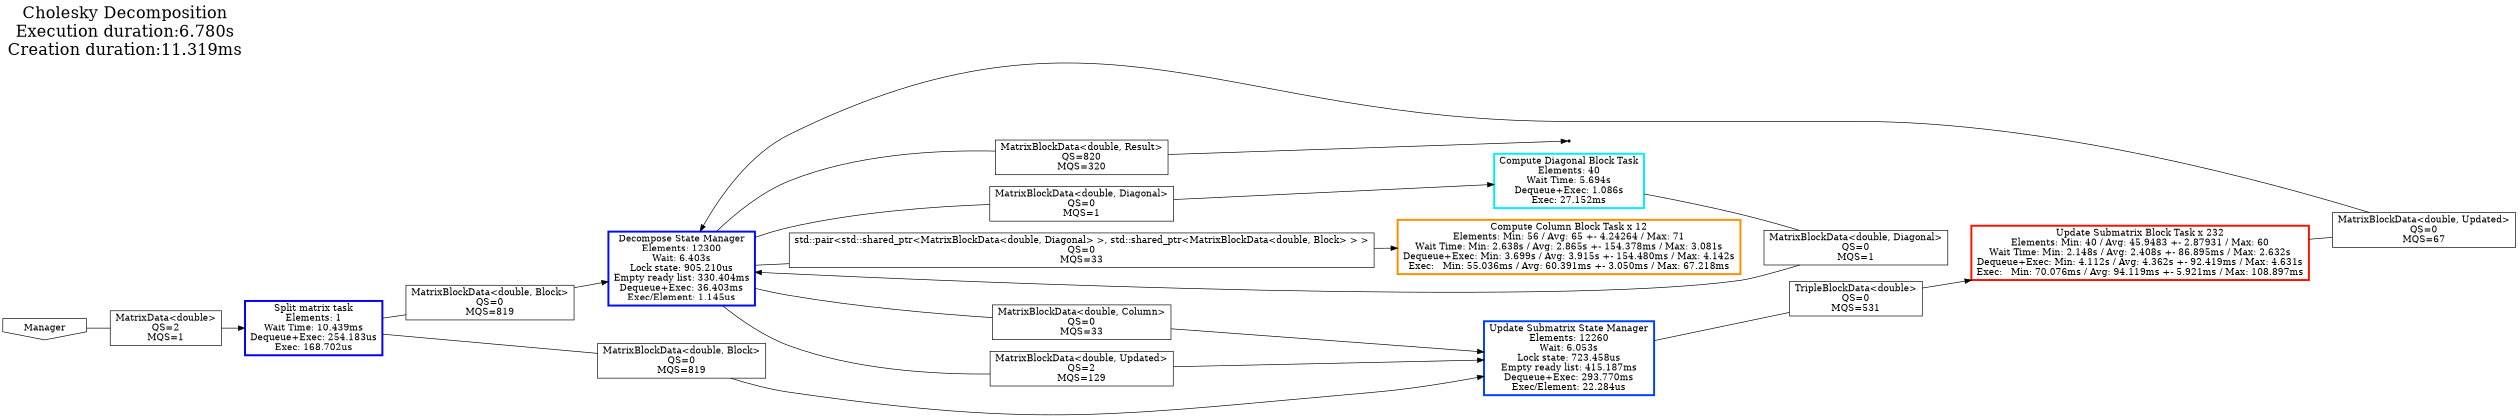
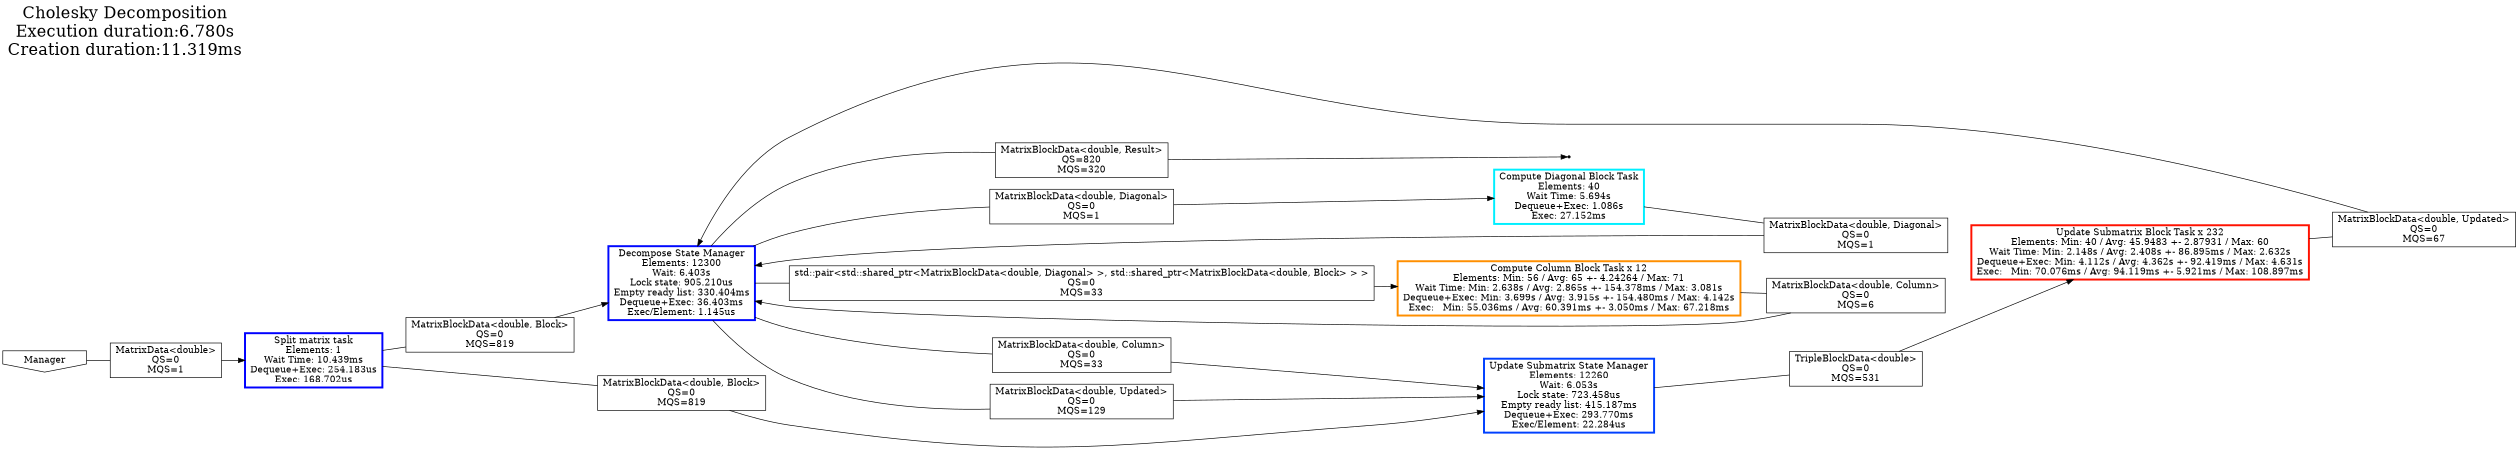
none -> (1856, 296)
(166, 328) -> (166, 360)
(1082, 369) -> (1082, 402)
